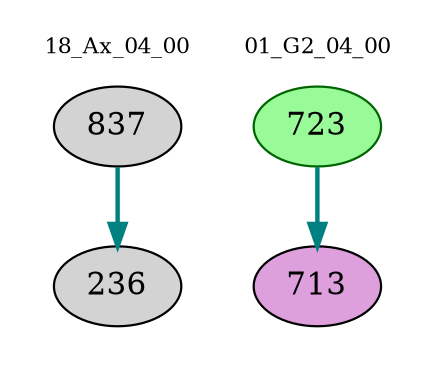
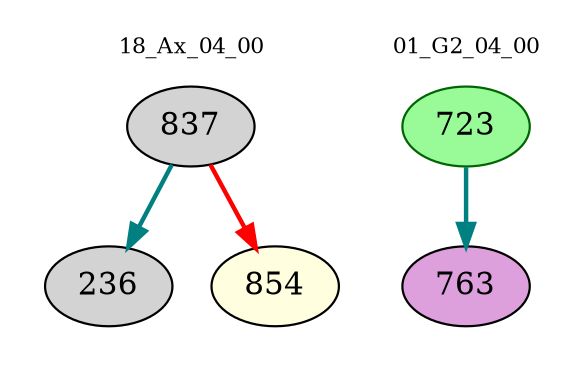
none -> (275, 286)
(317, 286) -> (466, 286)
